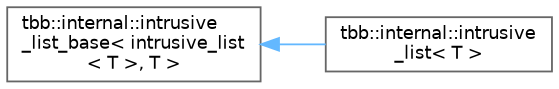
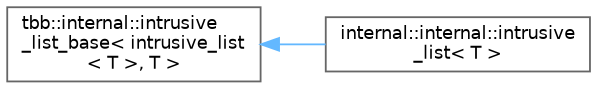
(439, 44) -> (458, 44)
